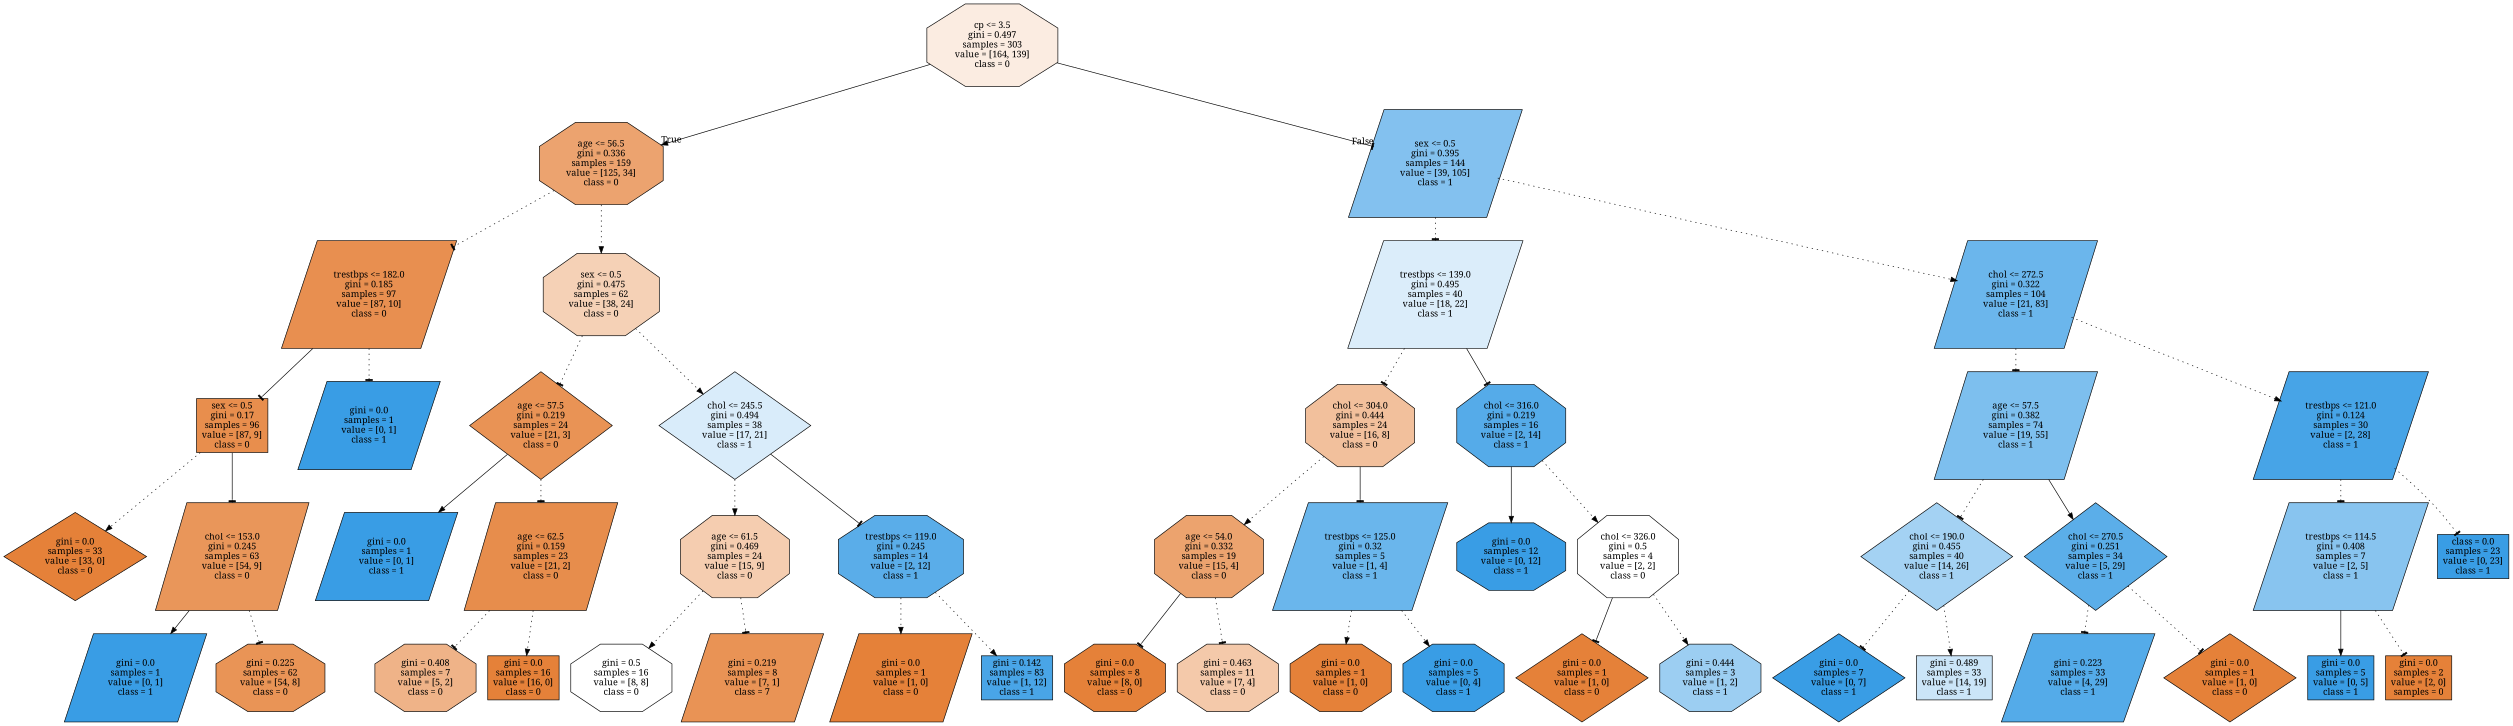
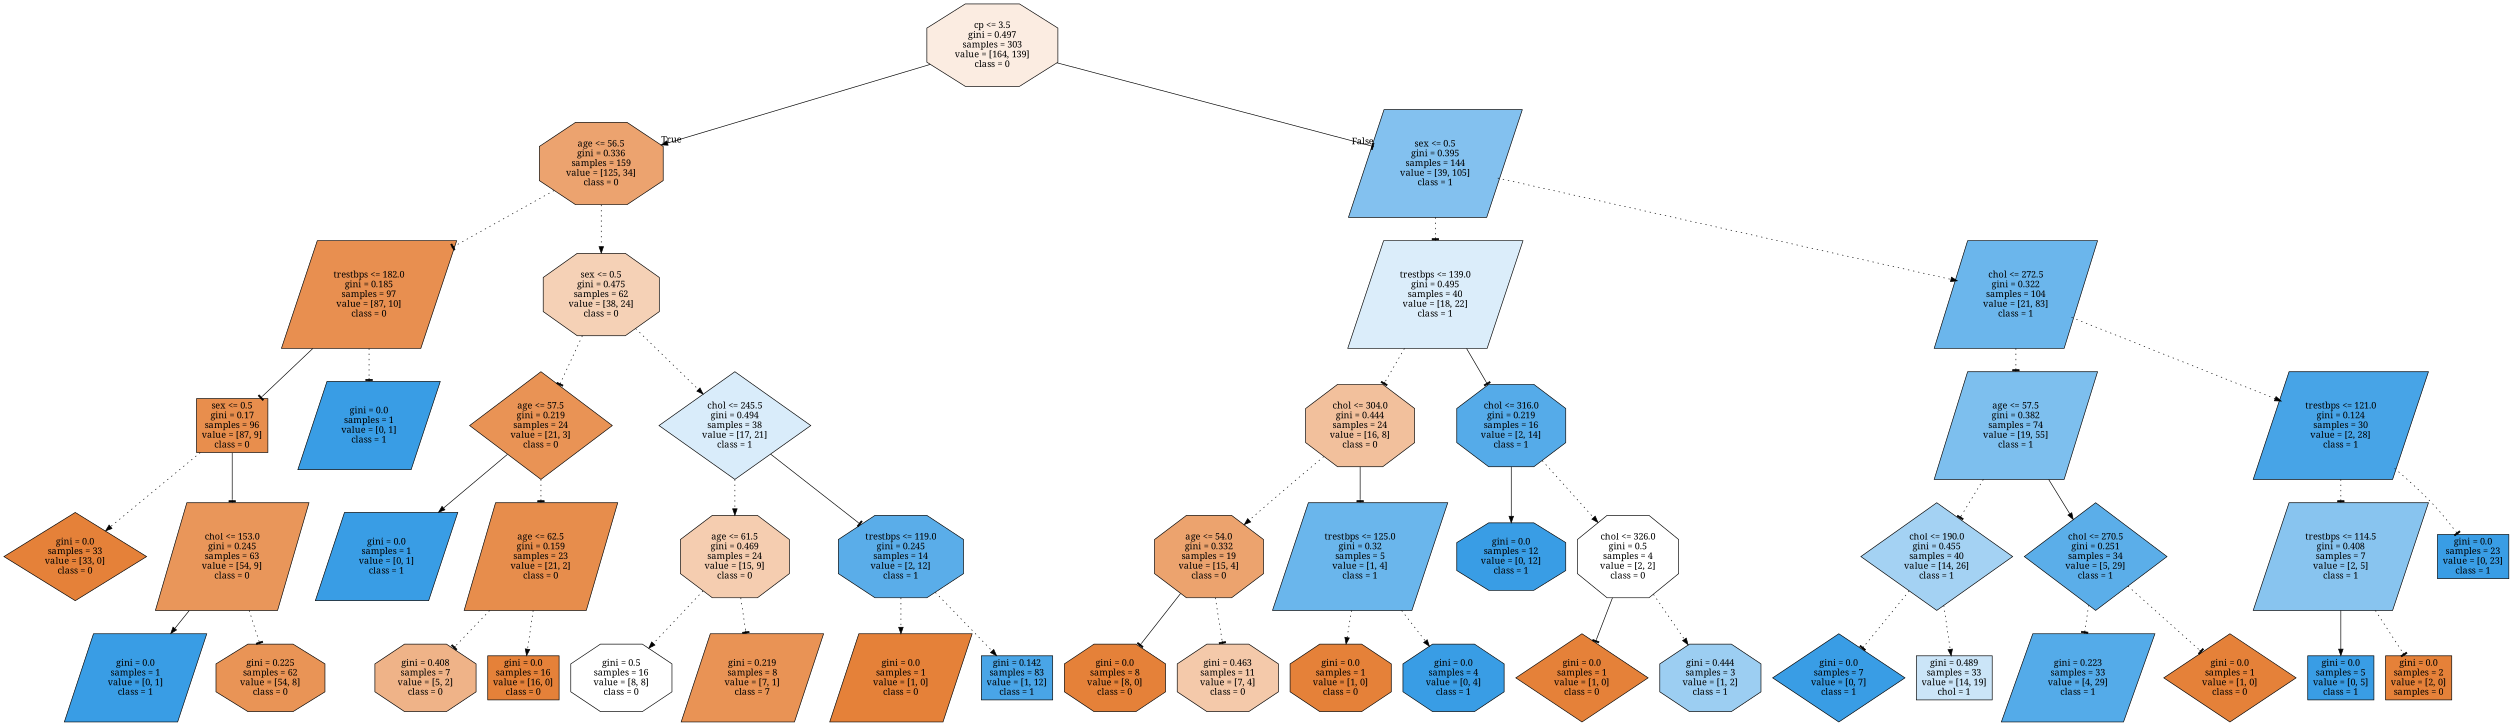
(2473, 557) -> (2473, 557)
(1454, 678) -> (1454, 678)
(1954, 678) -> (1954, 678)
